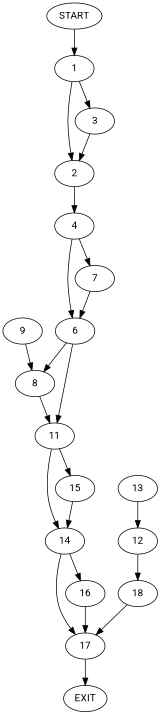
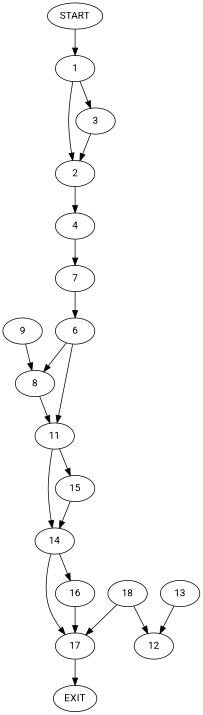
(68, 275) -> none
(138, 564) -> (139, 617)
